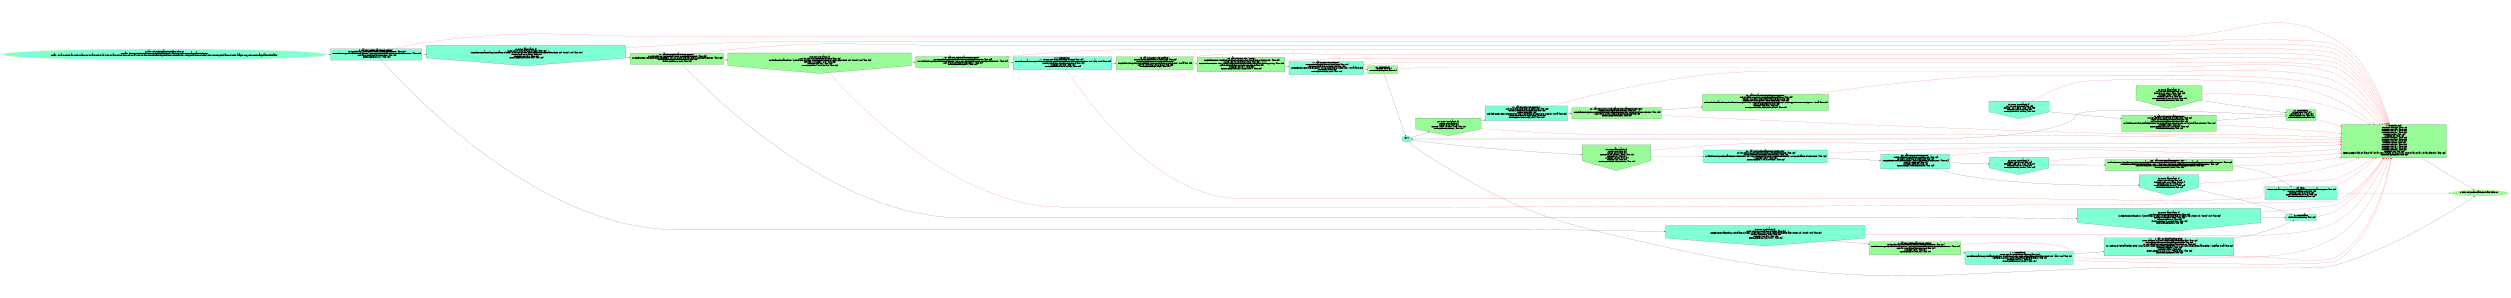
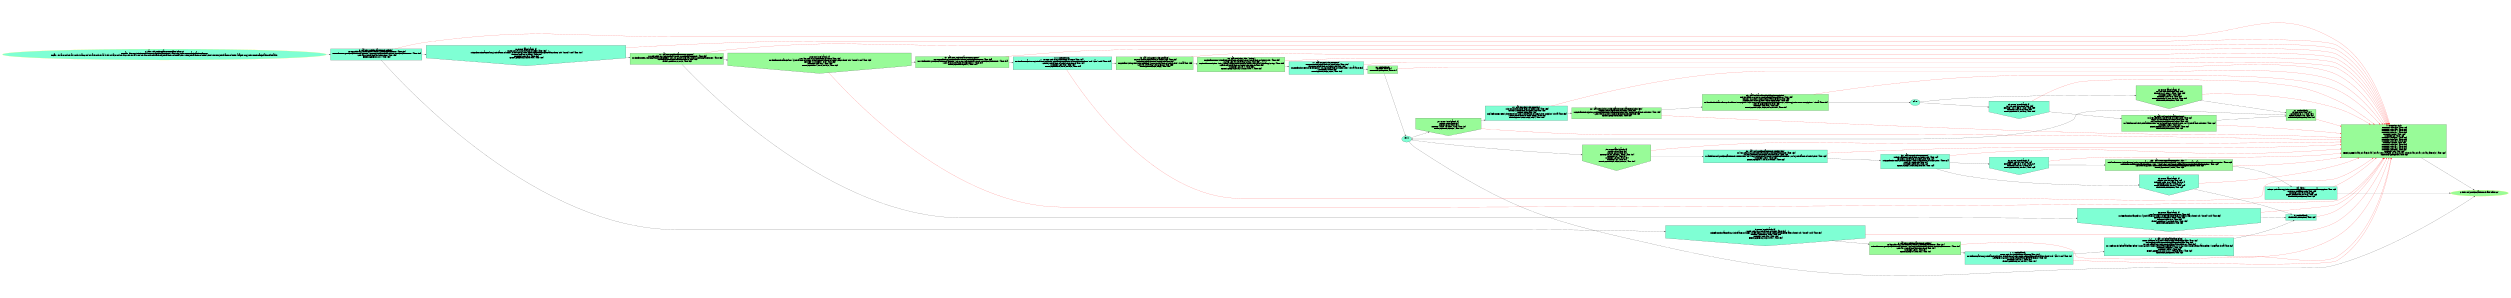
none -> (1915, 102)
(2301, 217) -> (2301, 217)
